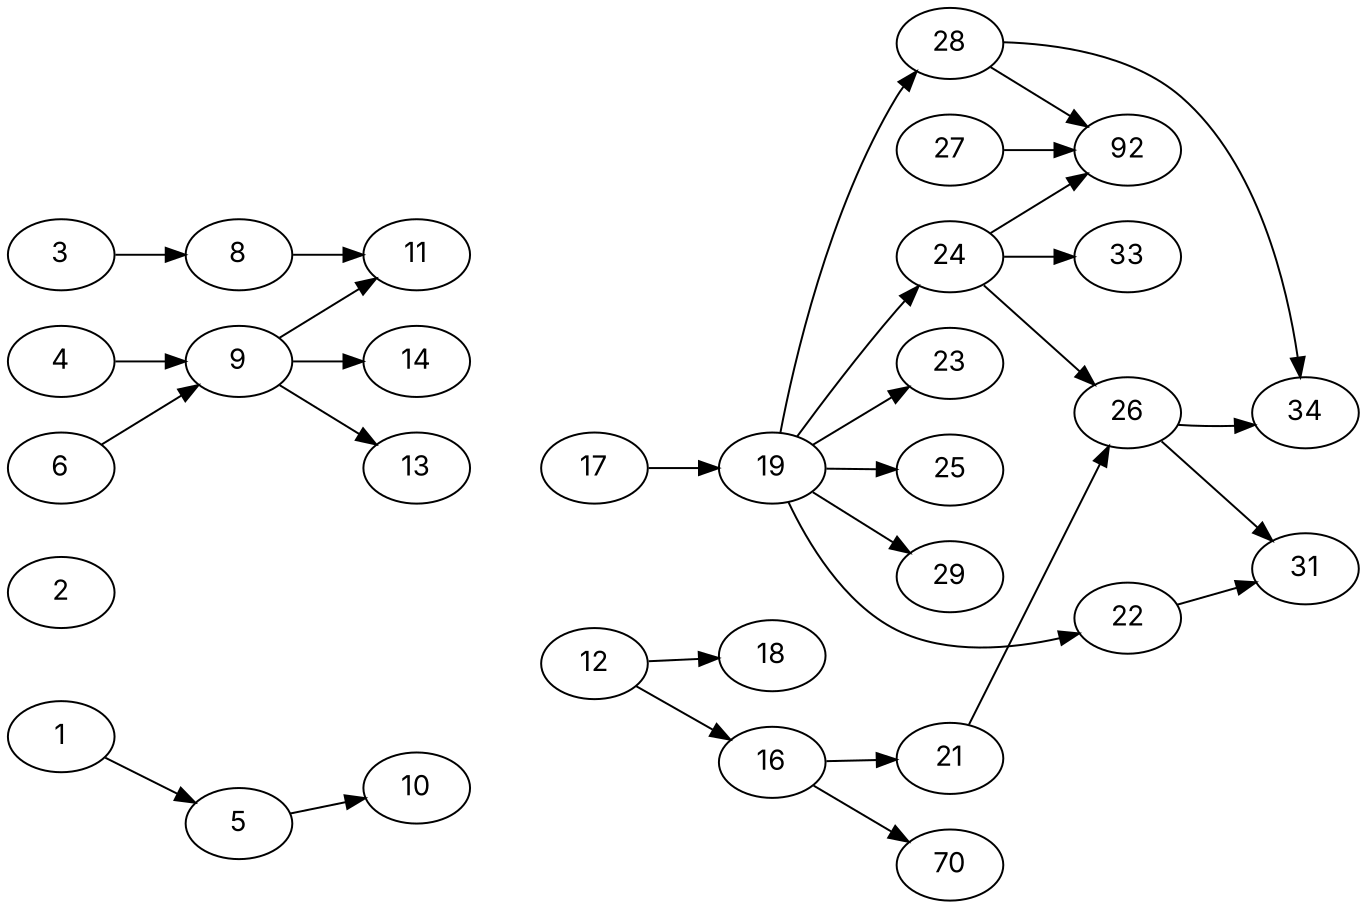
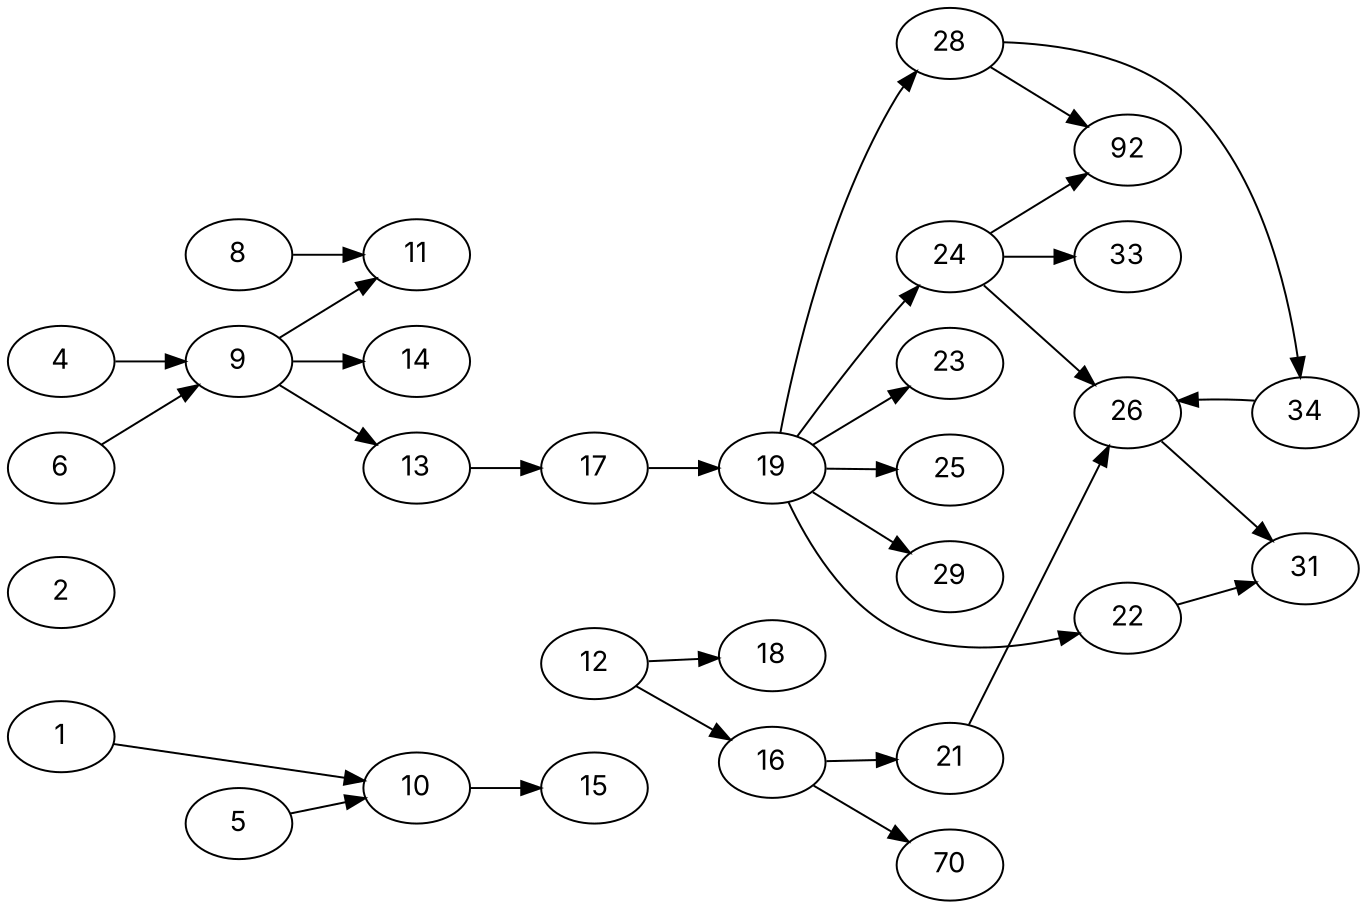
(950, 150) -> none
(61, 255) -> none
(1206, 426) -> (1226, 400)
none -> (496, 468)
(141, 776) -> (229, 761)
none -> (594, 788)
